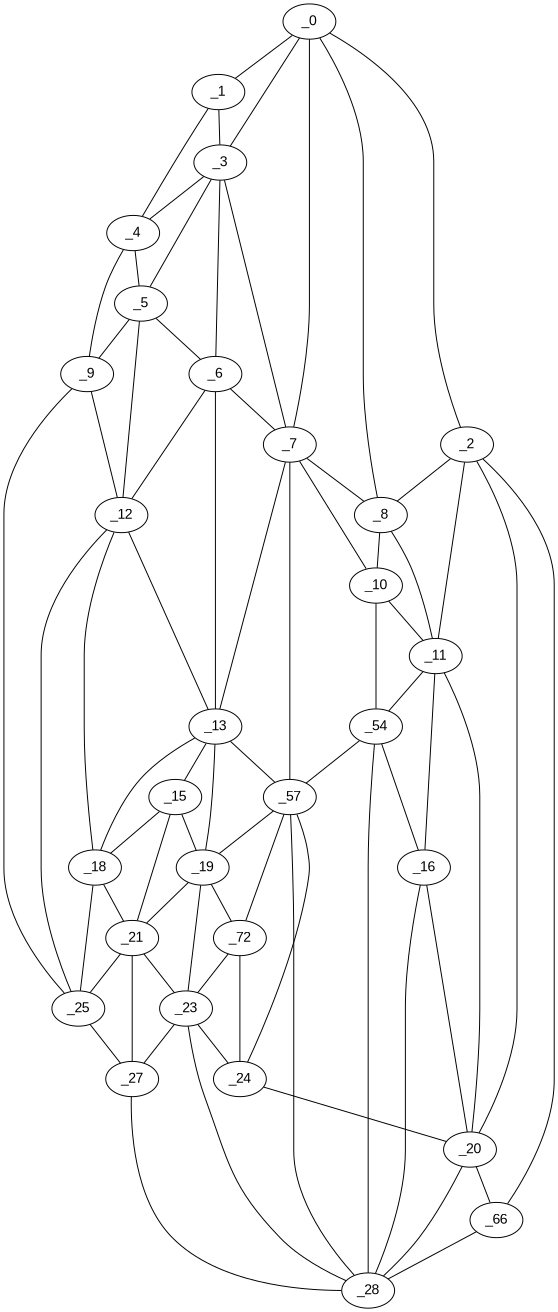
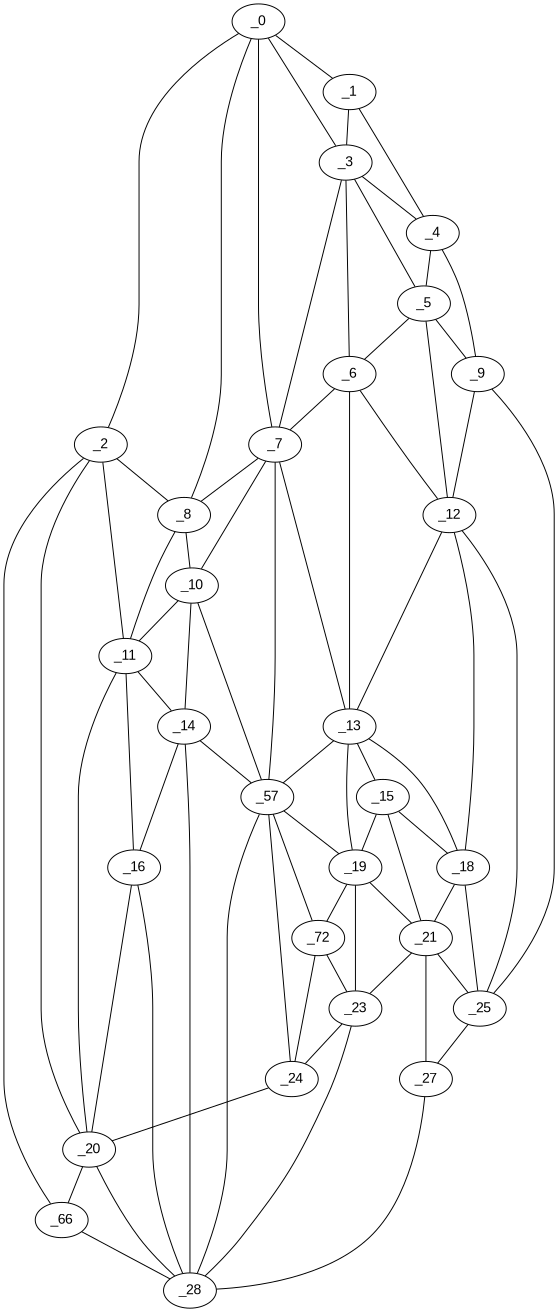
none -> (230, 691)
(376, 727) -> (184, 727)
(159, 1044) -> none
